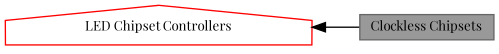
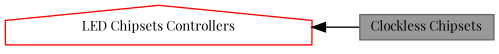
(159, 27) -> (159, 27)
